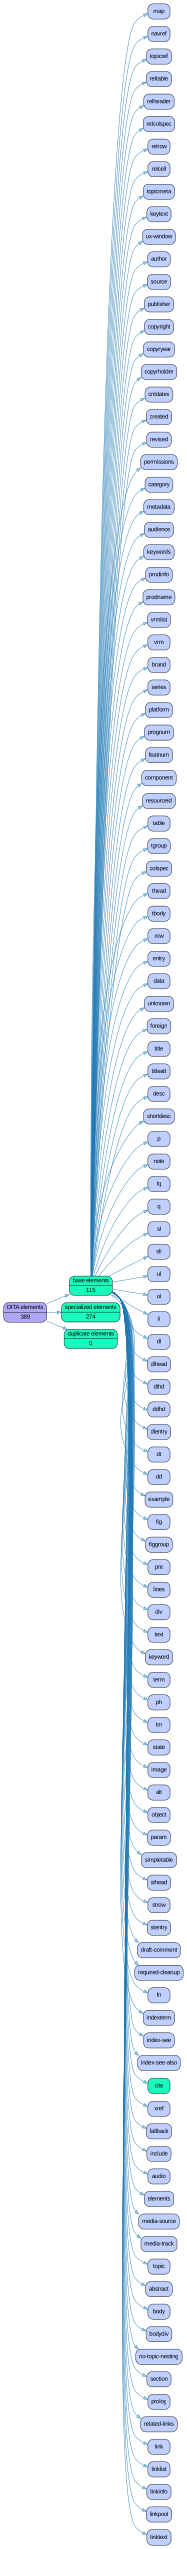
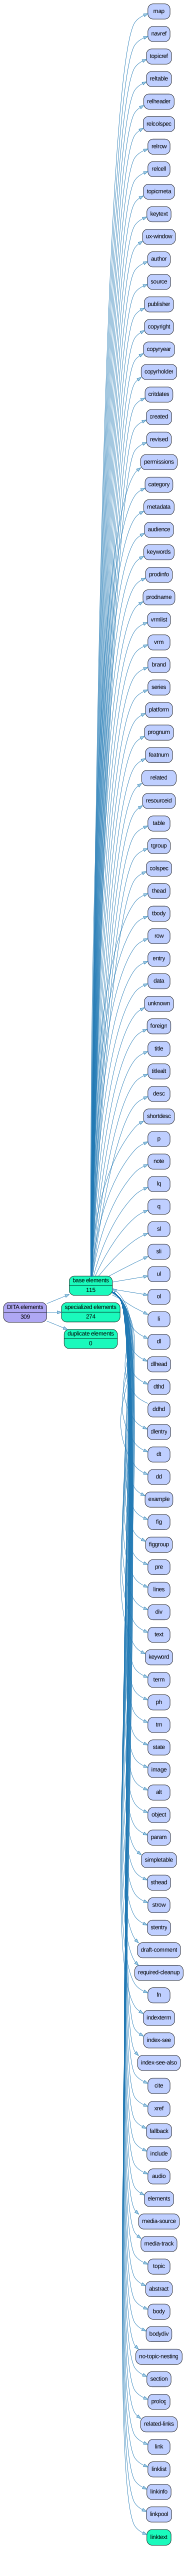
(159, 778) -> (159, 778)
(25, 1317) -> (25, 1317)
(128, 1352) -> (127, 1350)
(159, 2086) -> (159, 2086)
(159, 2537) -> (159, 2537)
